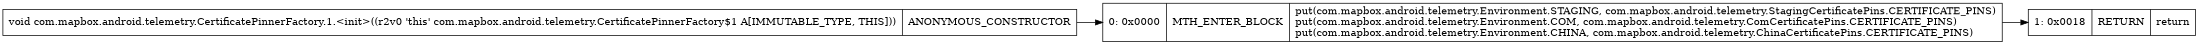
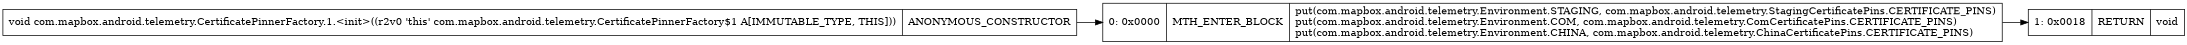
(2173, 22) -> (2168, 22)
